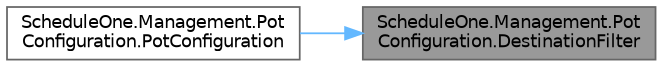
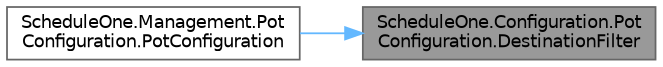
(509, 33) -> (509, 33)
